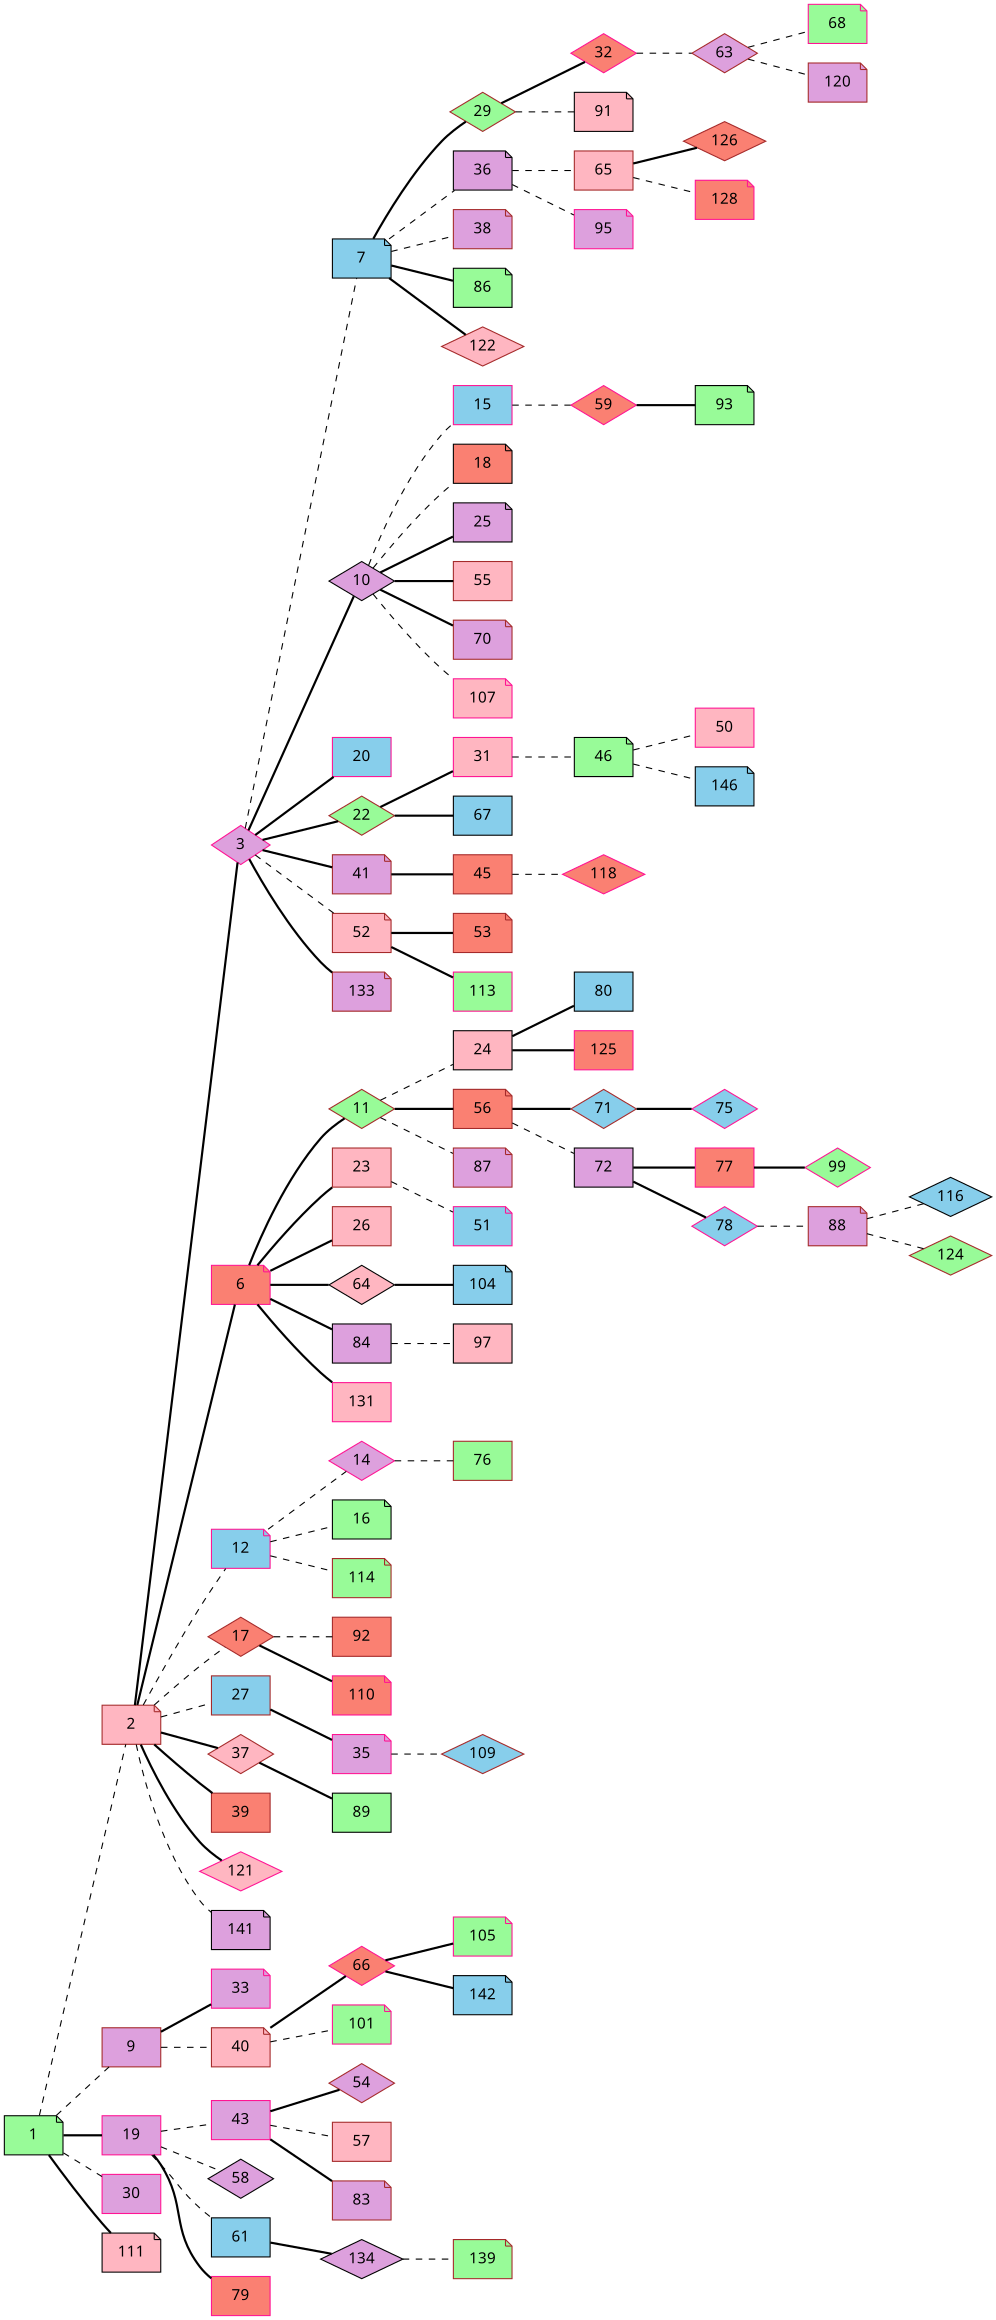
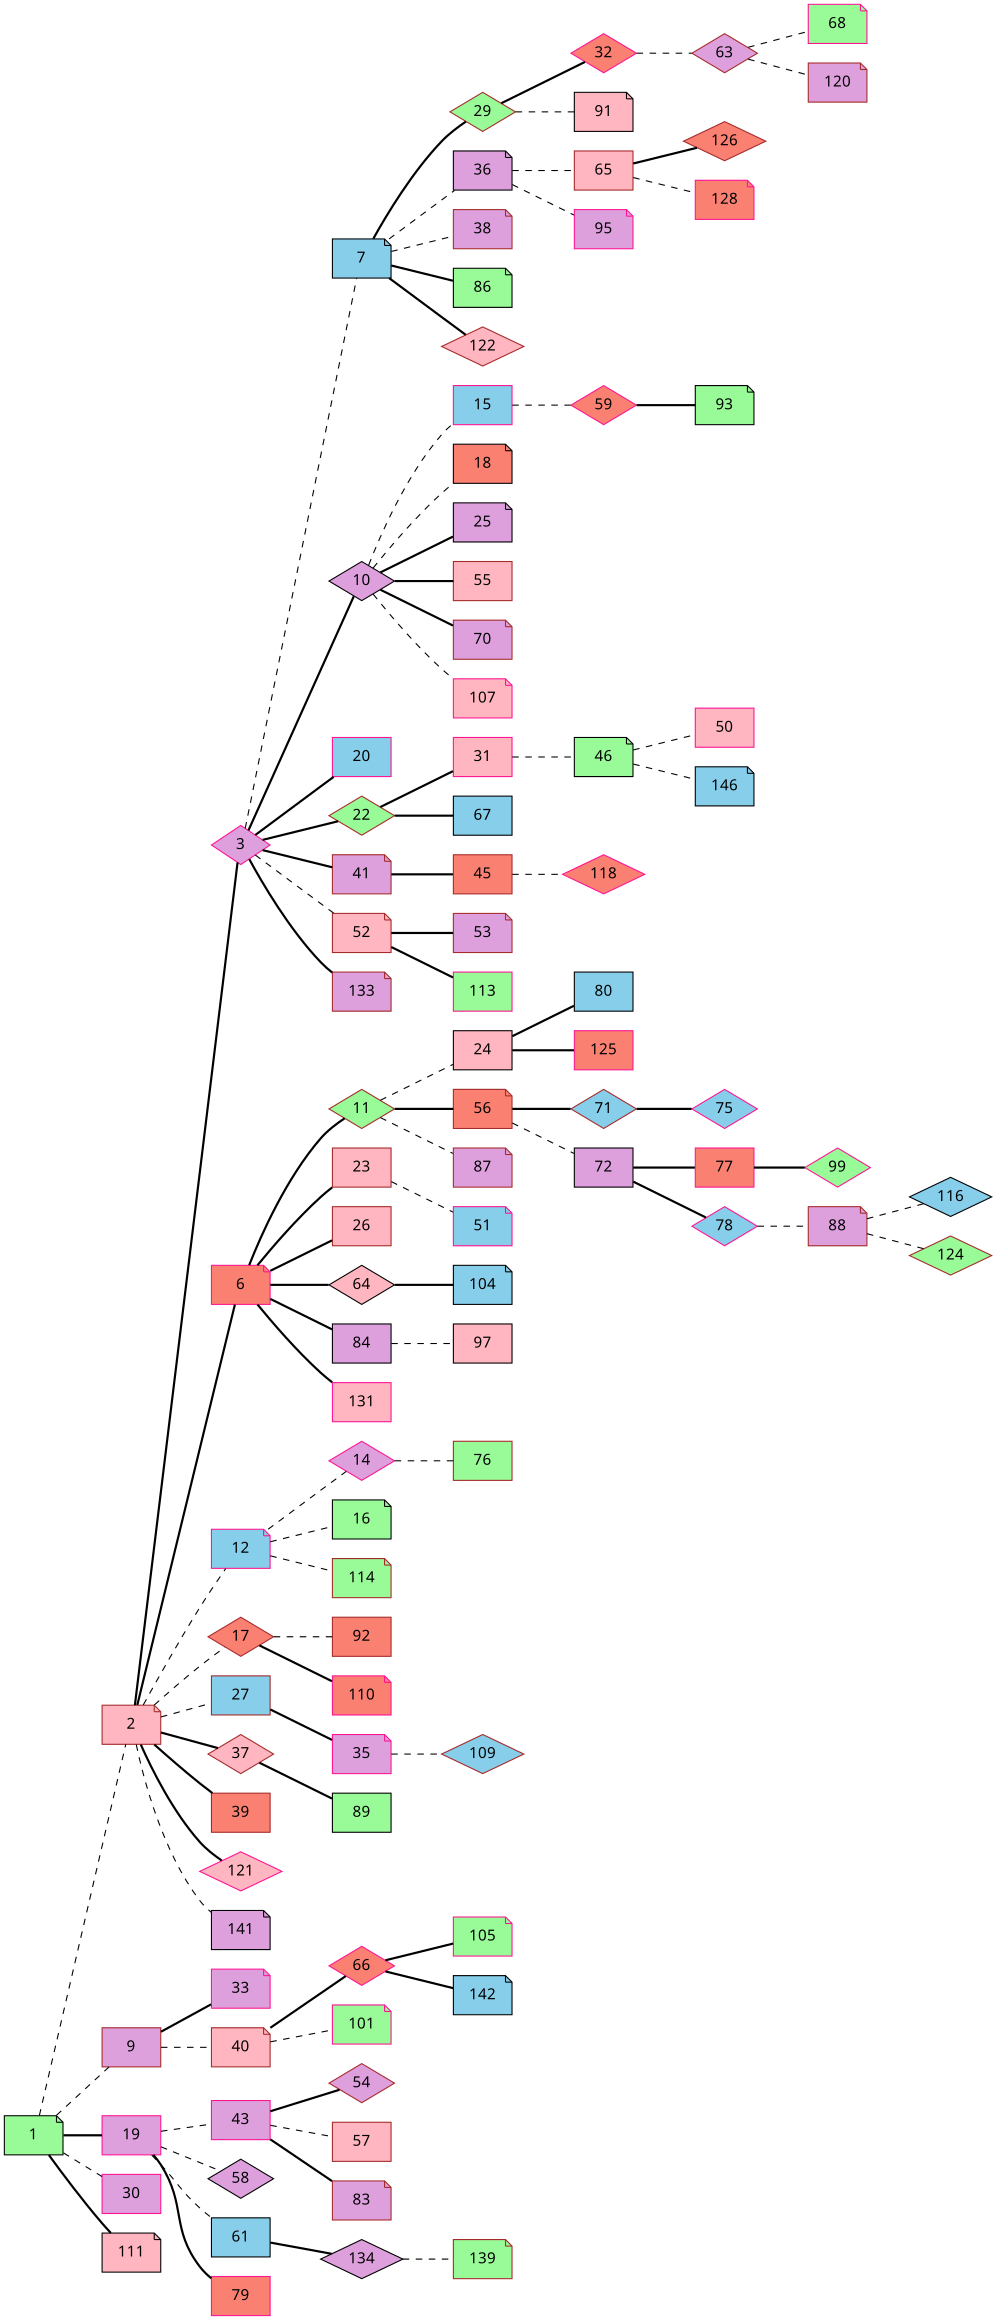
(483, 933) -> (483, 933)
